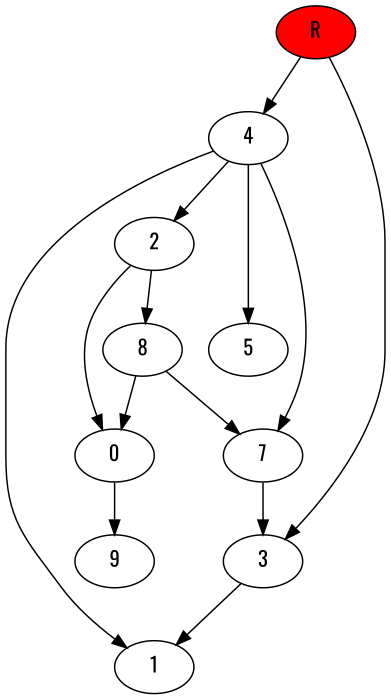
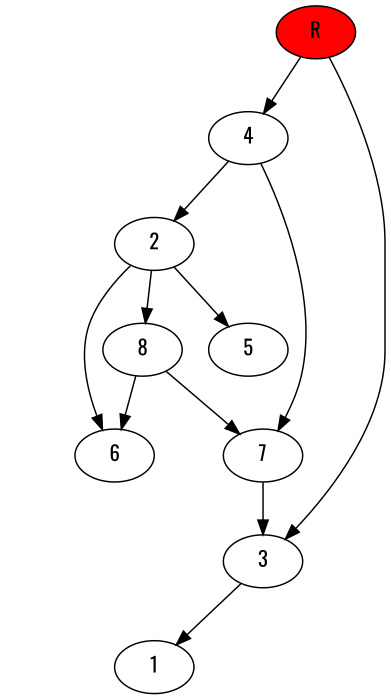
(248, 236) -> (196, 291)
(6, 361) -> none
(115, 456) -> (115, 456)
(115, 561) -> none
